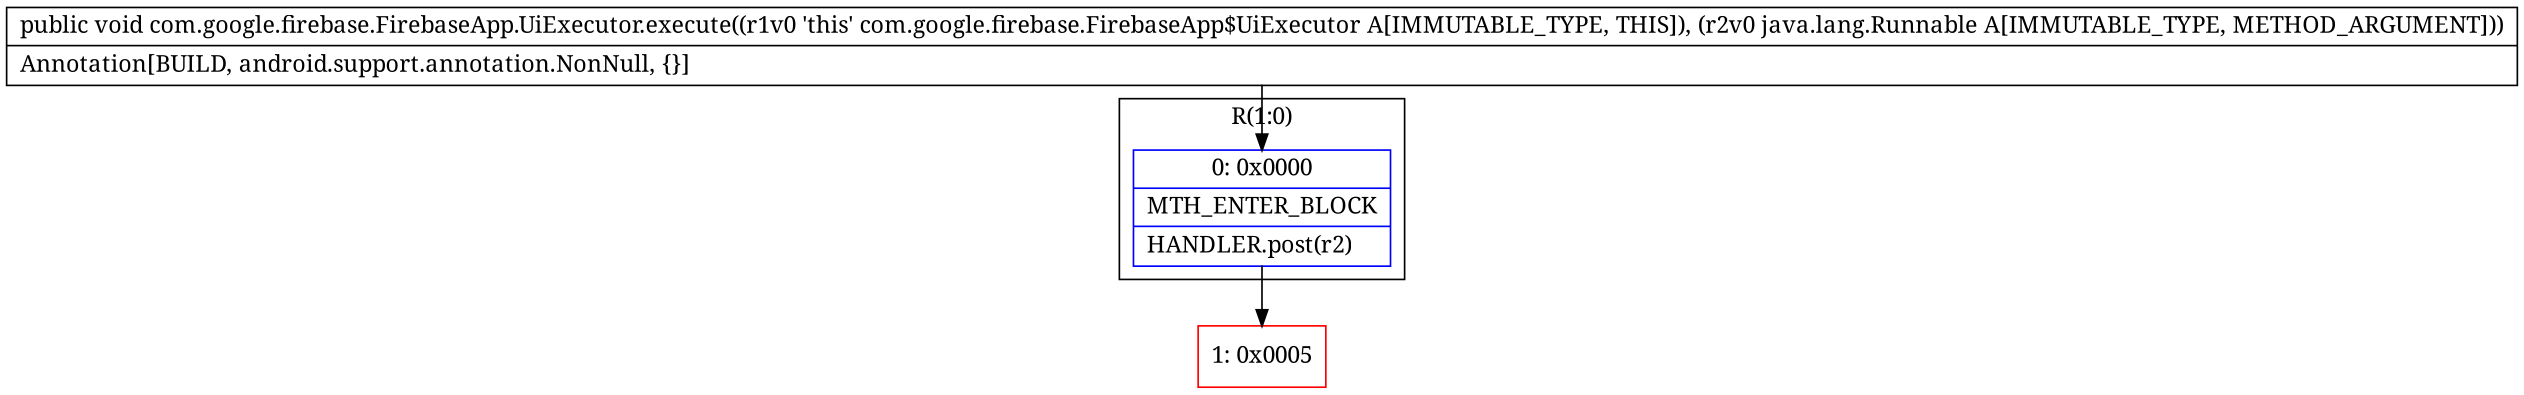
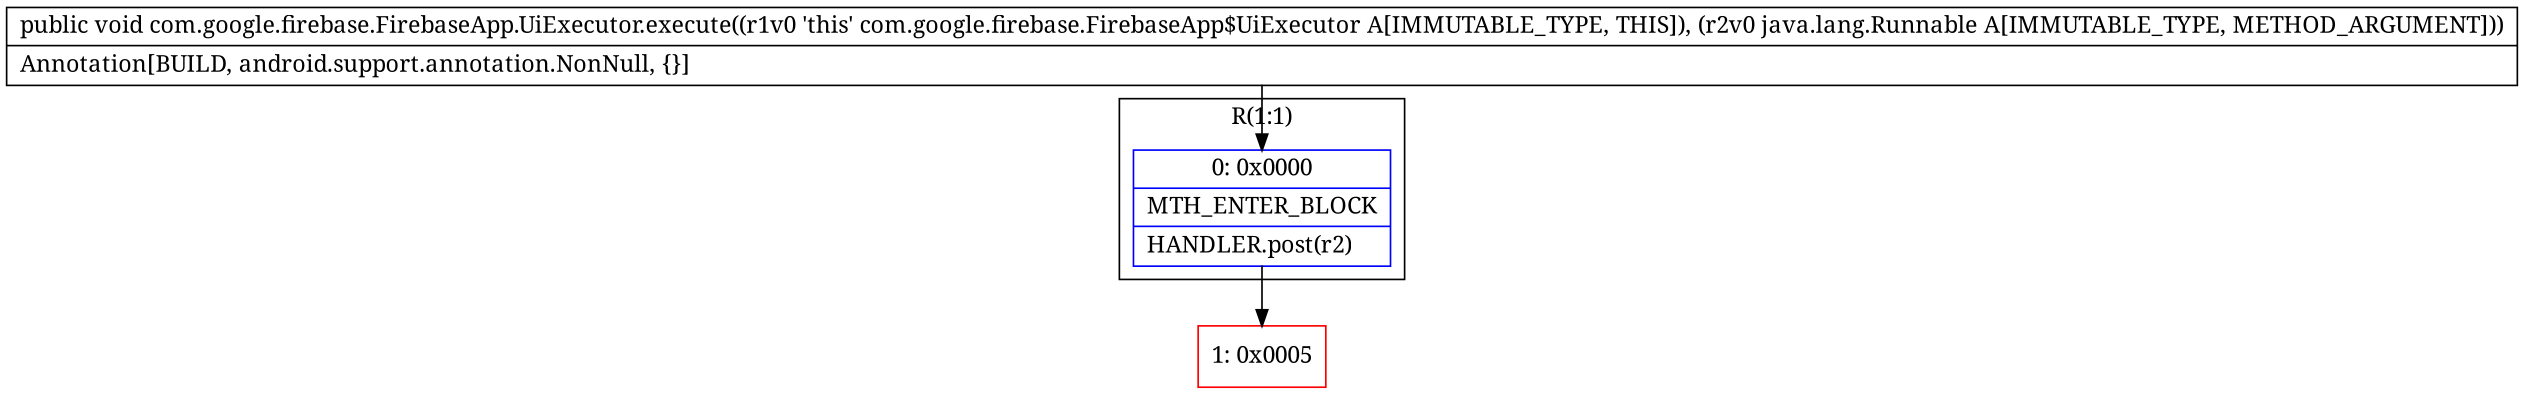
(1262, 118) -> (1262, 118)
